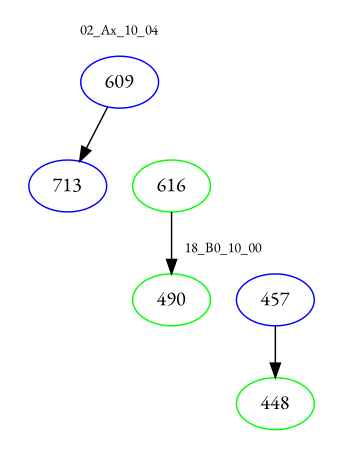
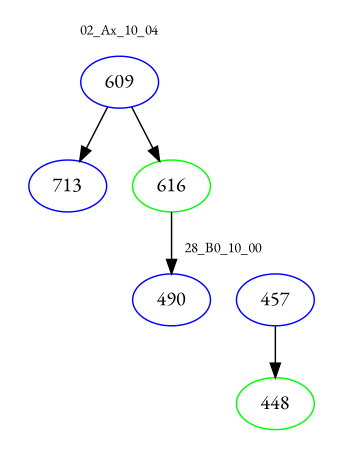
none -> (142, 128)
(223, 249) -> (223, 249)
(172, 300) -> (172, 300)
